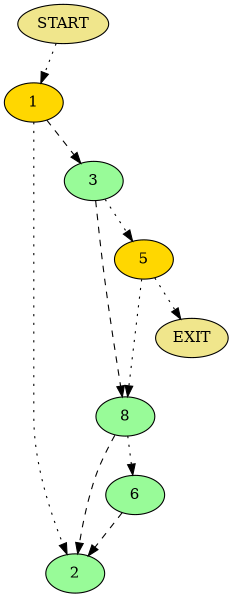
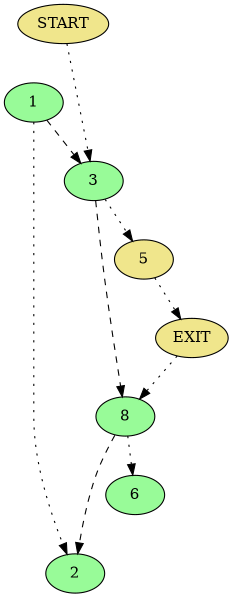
(51, 58) -> (77, 97)
(34, 102) -> (34, 102)
(144, 259) -> (144, 259)
(135, 332) -> (162, 373)
(109, 530) -> none
